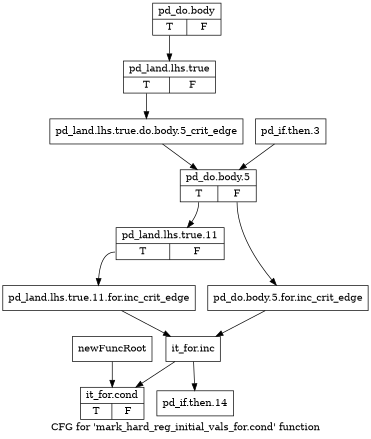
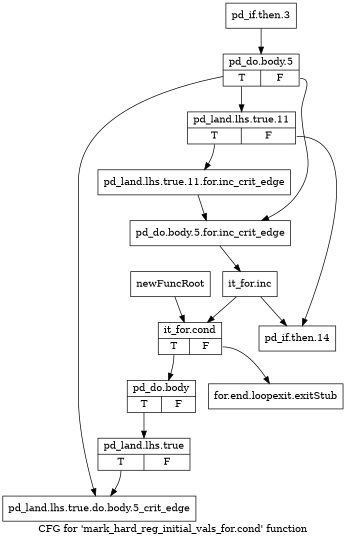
(177, 155) -> (78, 240)
none -> (334, 219)
(143, 322) -> (201, 204)
none -> (173, 364)
none -> (276, 396)
